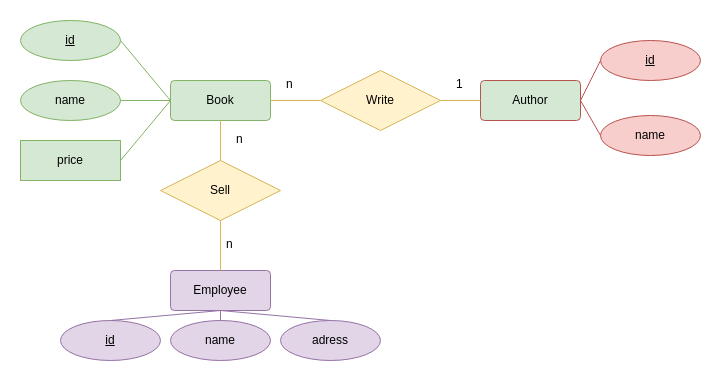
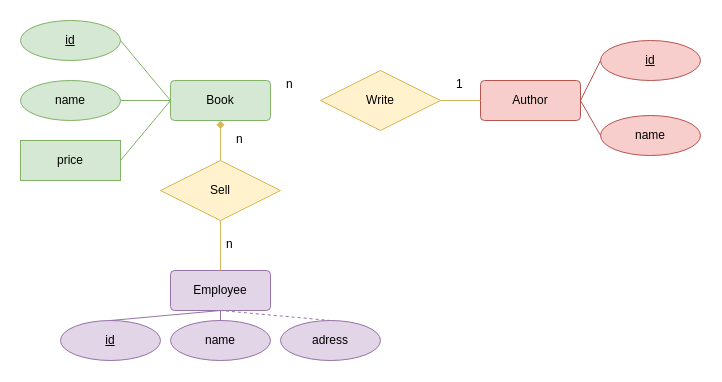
(296, 101) -> none
(531, 101) -> (531, 101)
(221, 125) -> (221, 129)
(276, 316) -> (276, 316)
